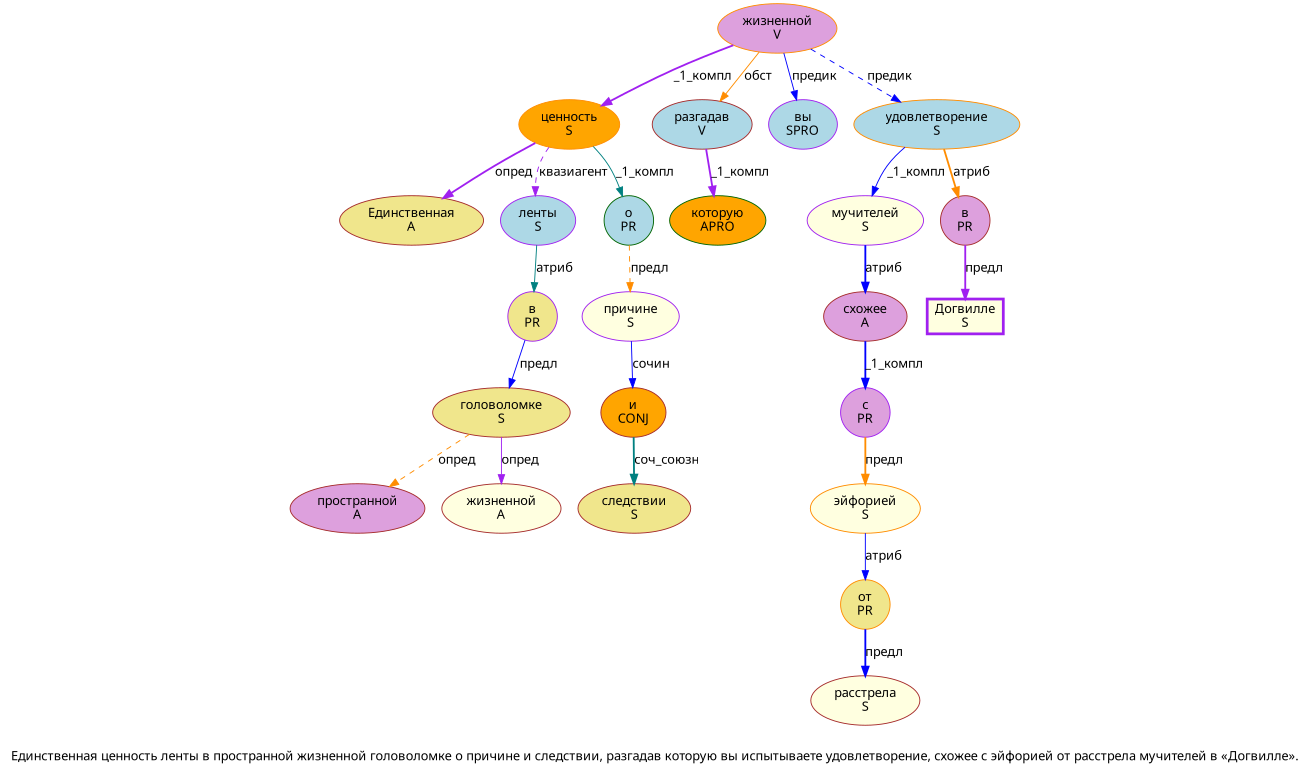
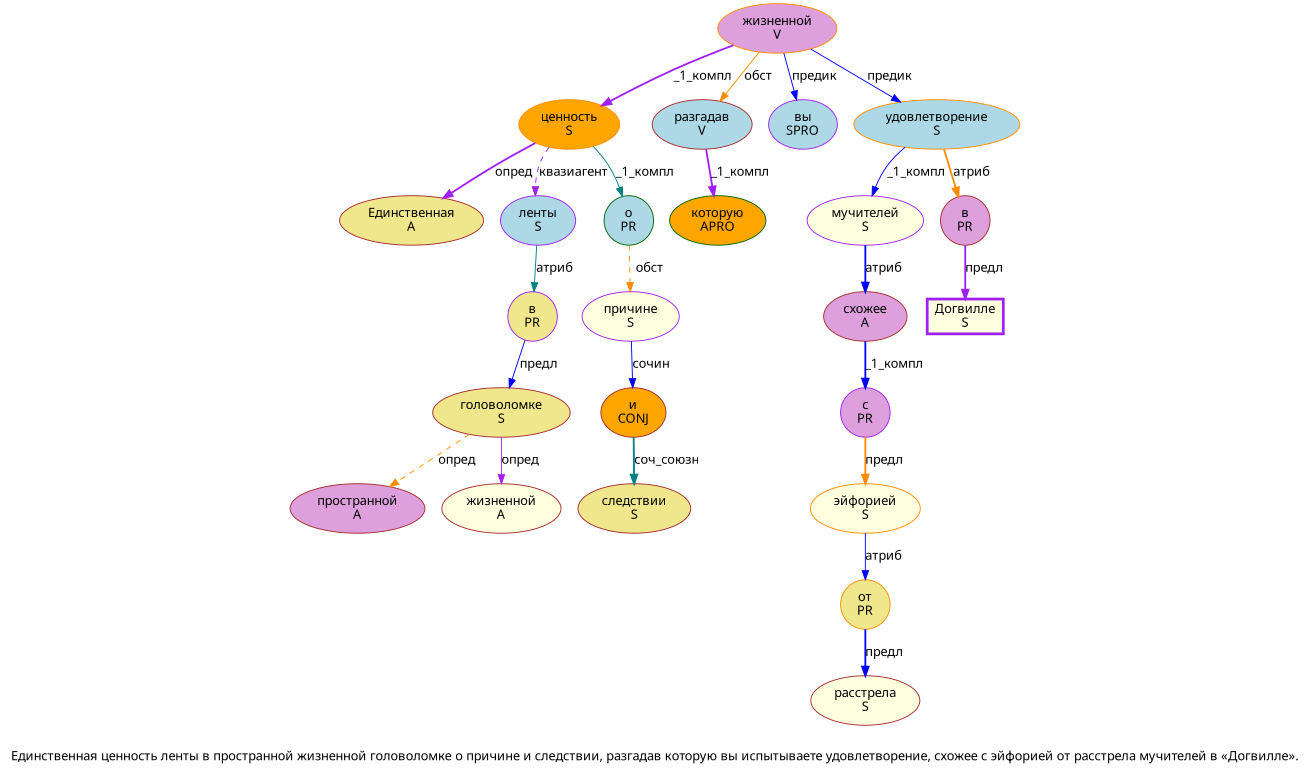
(852, 73) -> (852, 73)
(650, 268) -> (650, 268)
